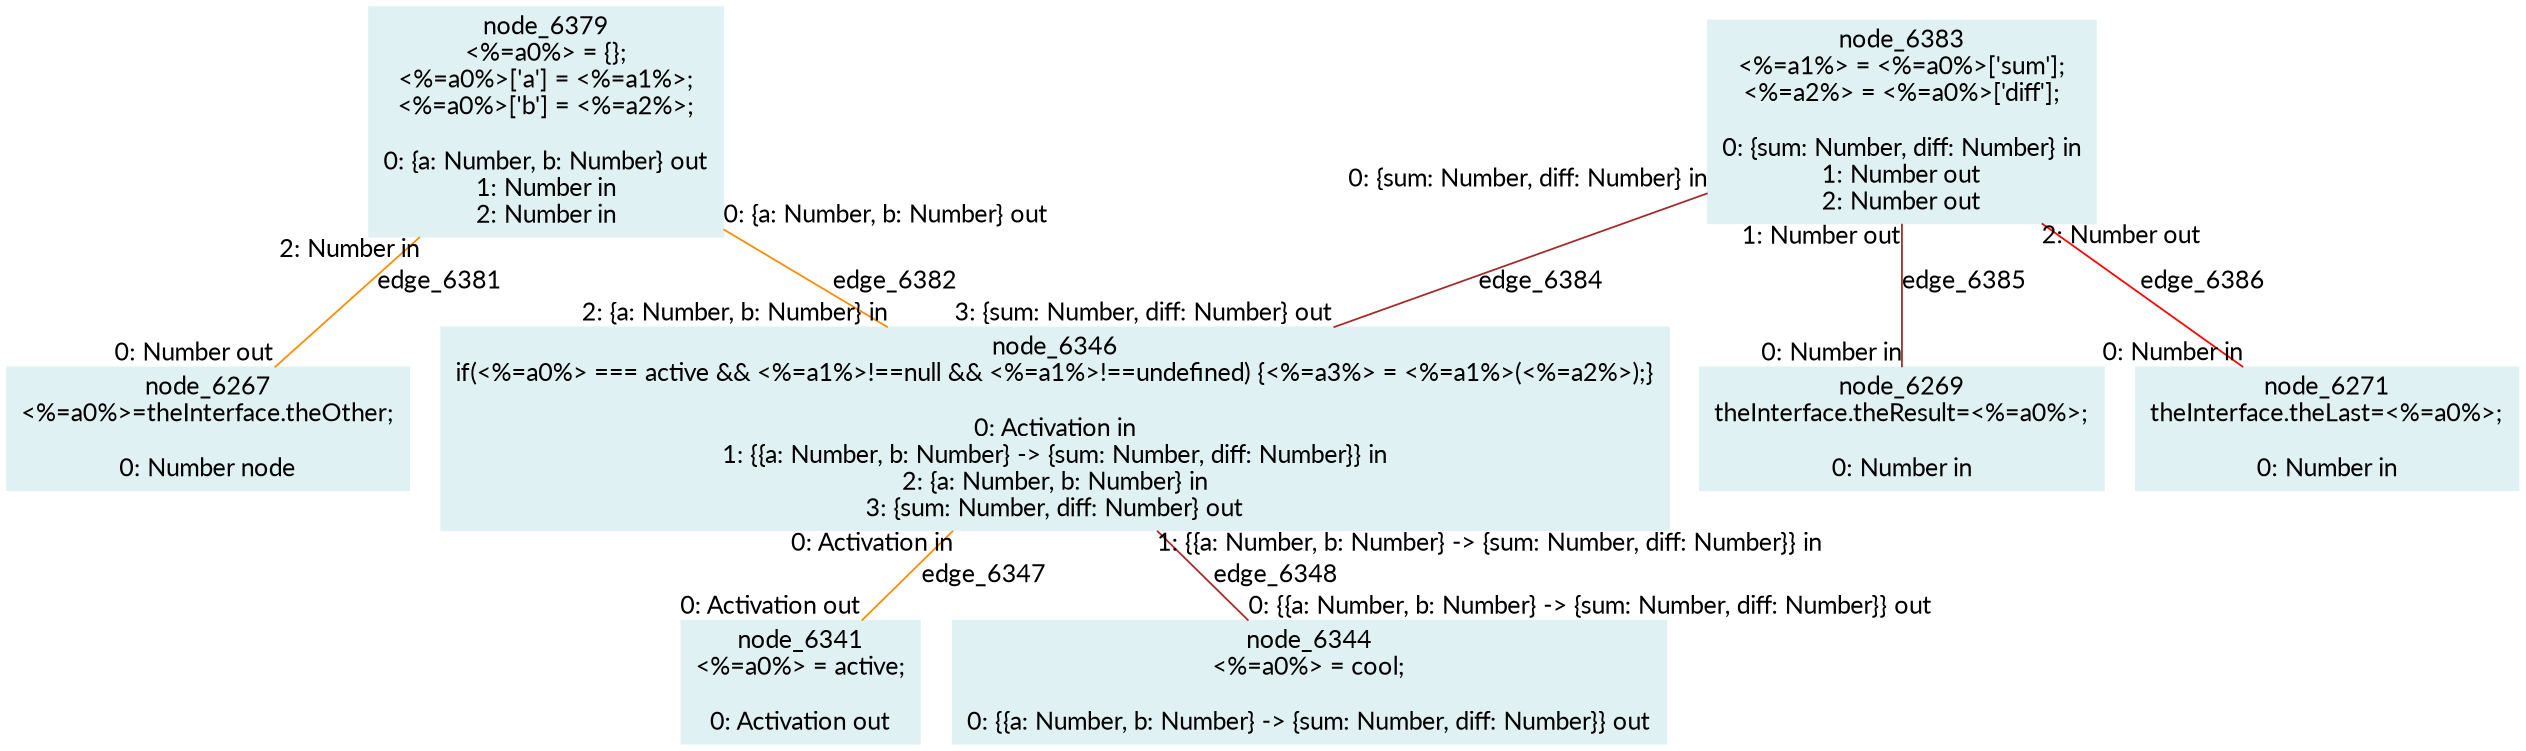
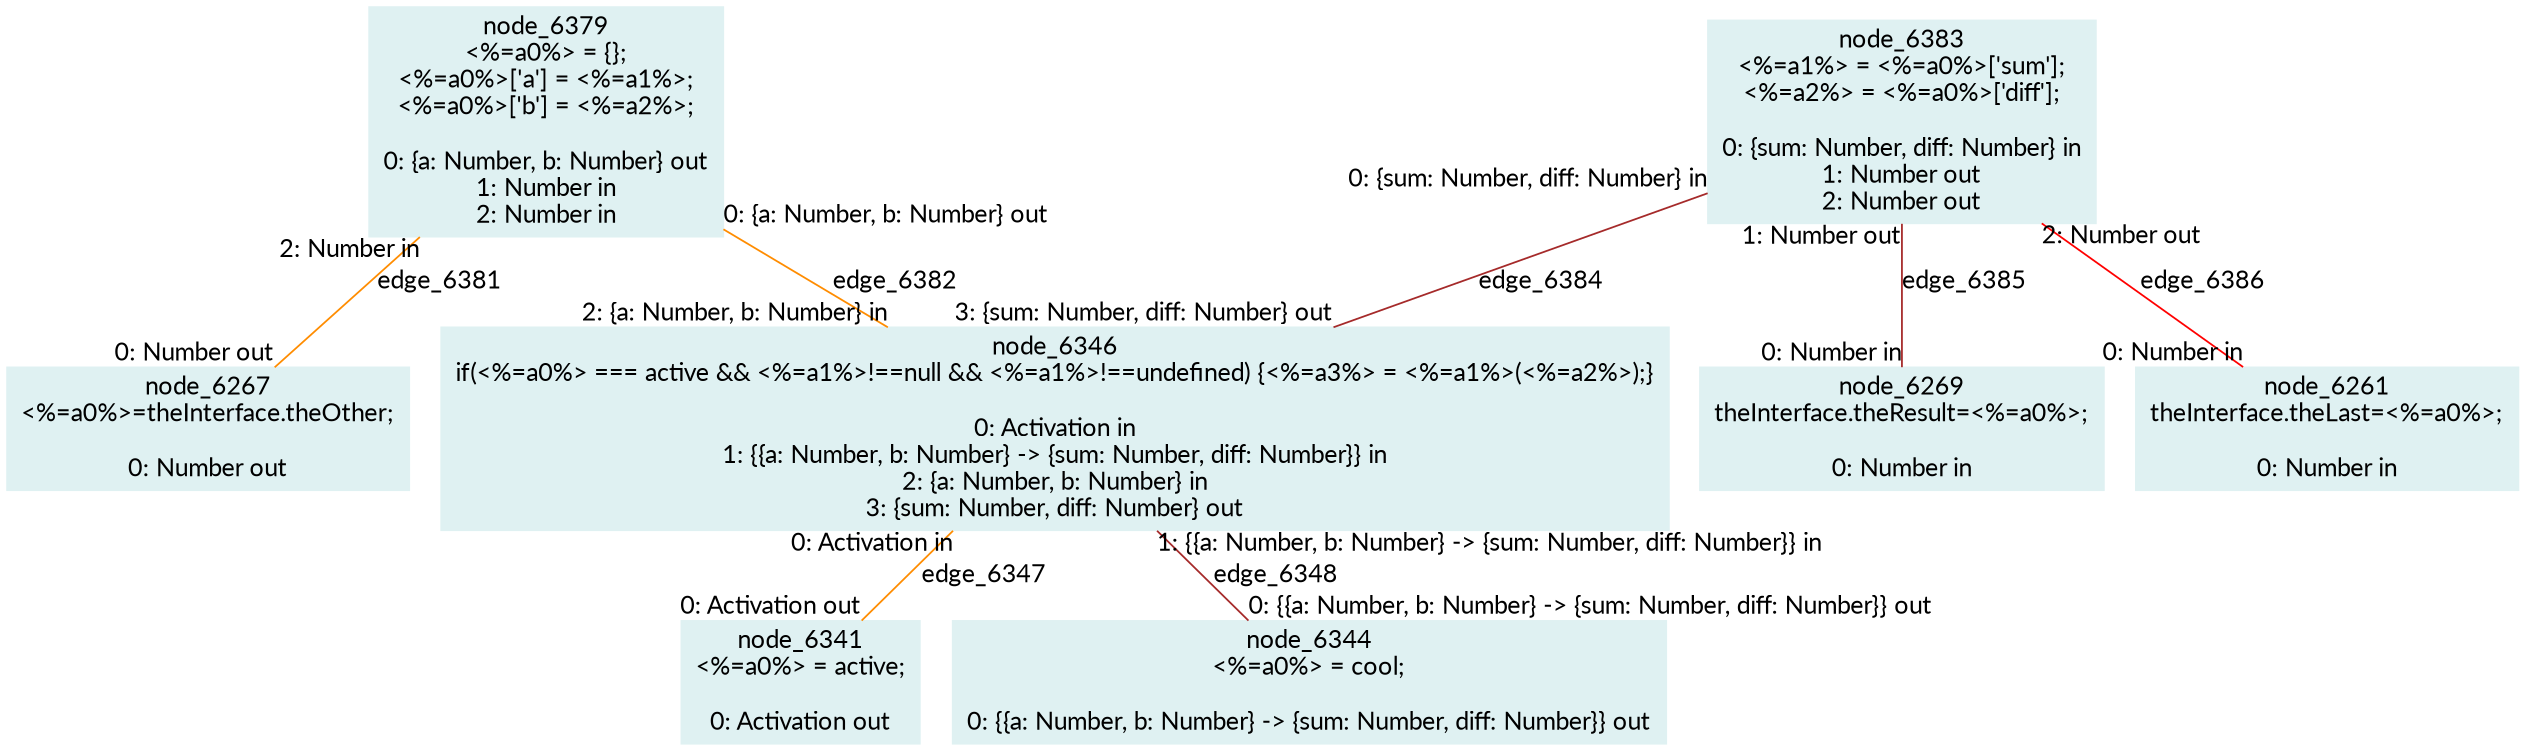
(208, 429) -> (208, 429)
(2327, 429) -> (2327, 429)
